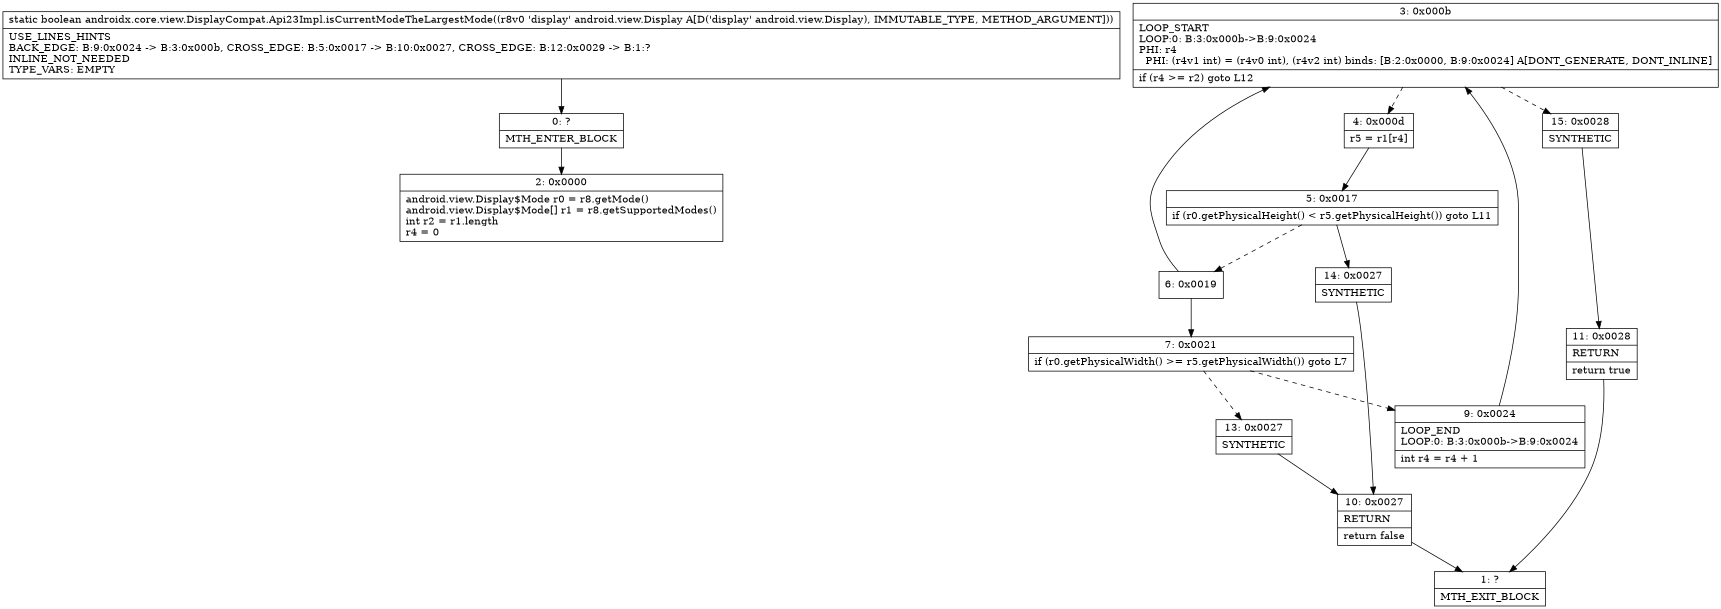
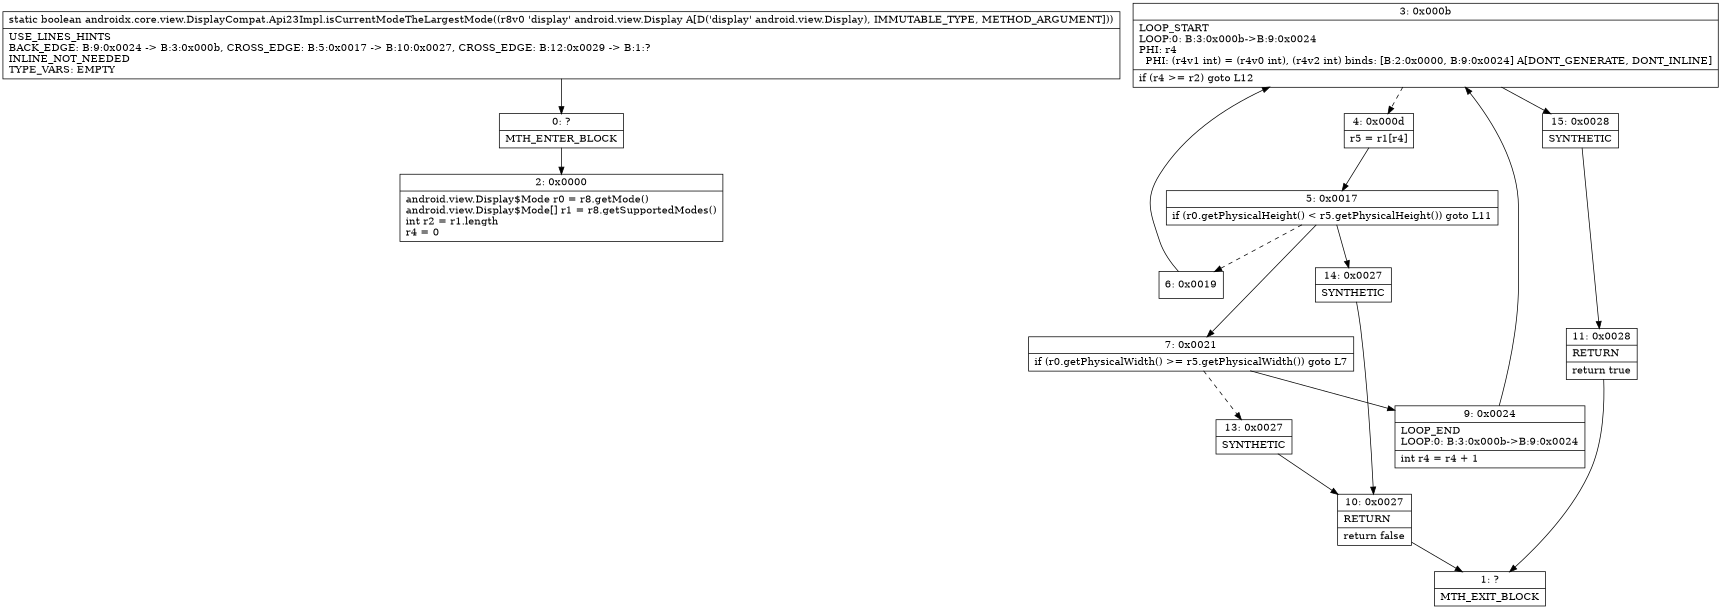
(1523, 99) -> (1523, 99)
(1191, 314) -> (1264, 278)
(1319, 390) -> (1319, 390)
